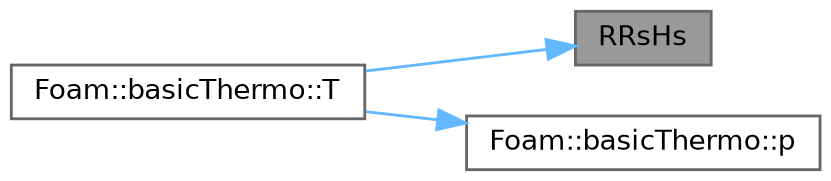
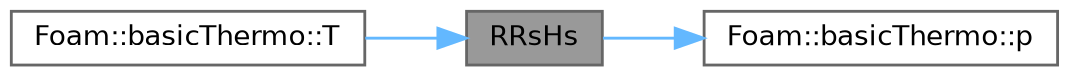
(402, 116) -> (639, 38)
